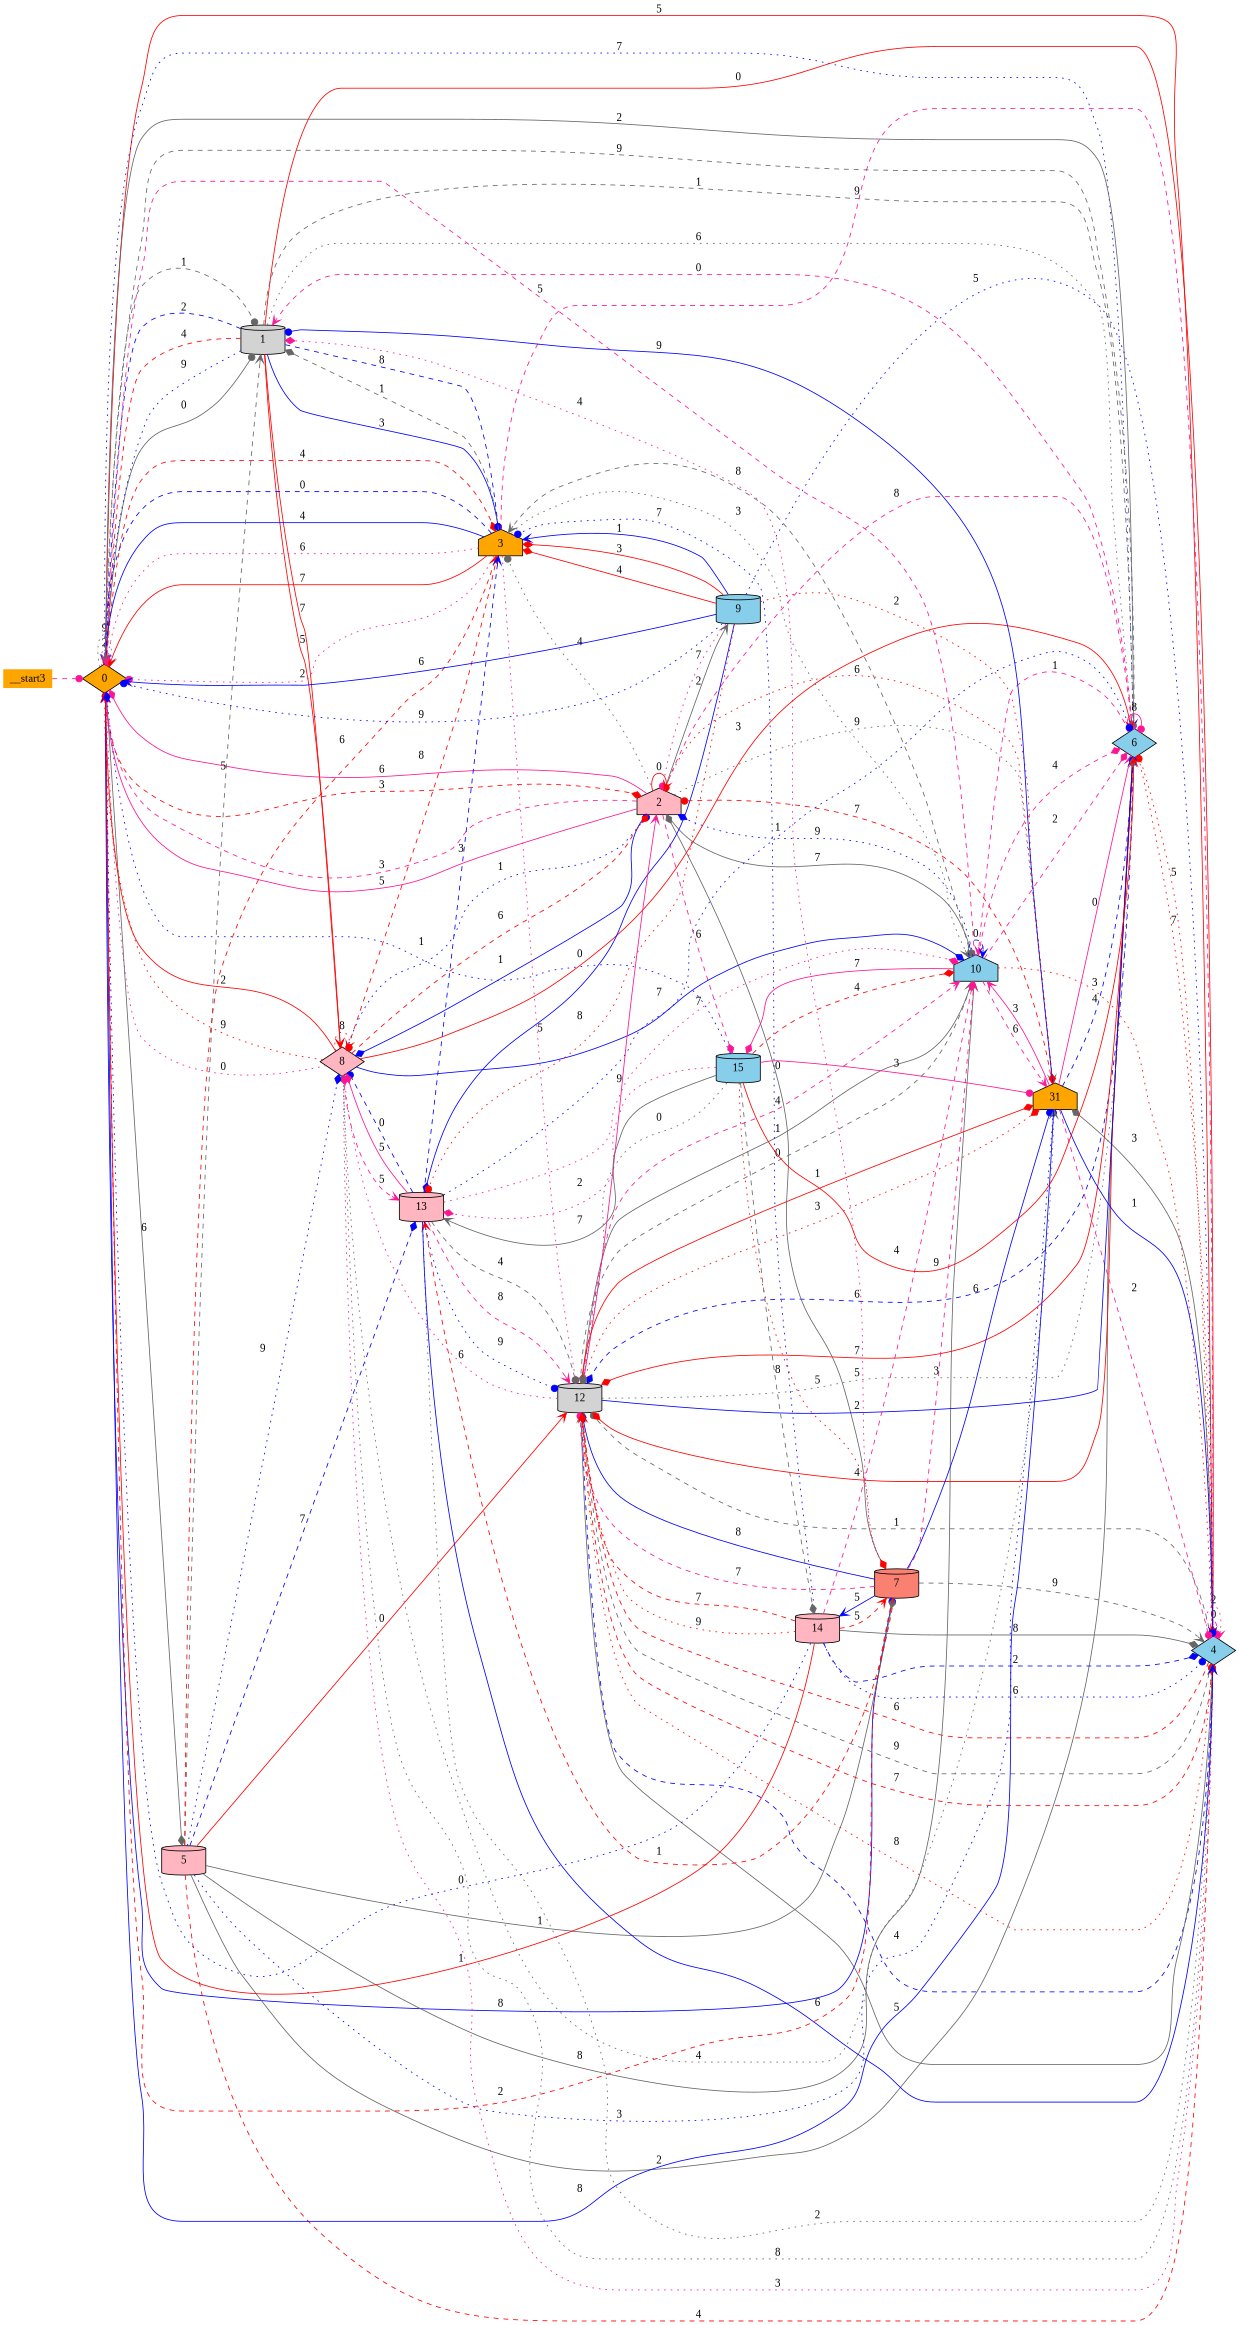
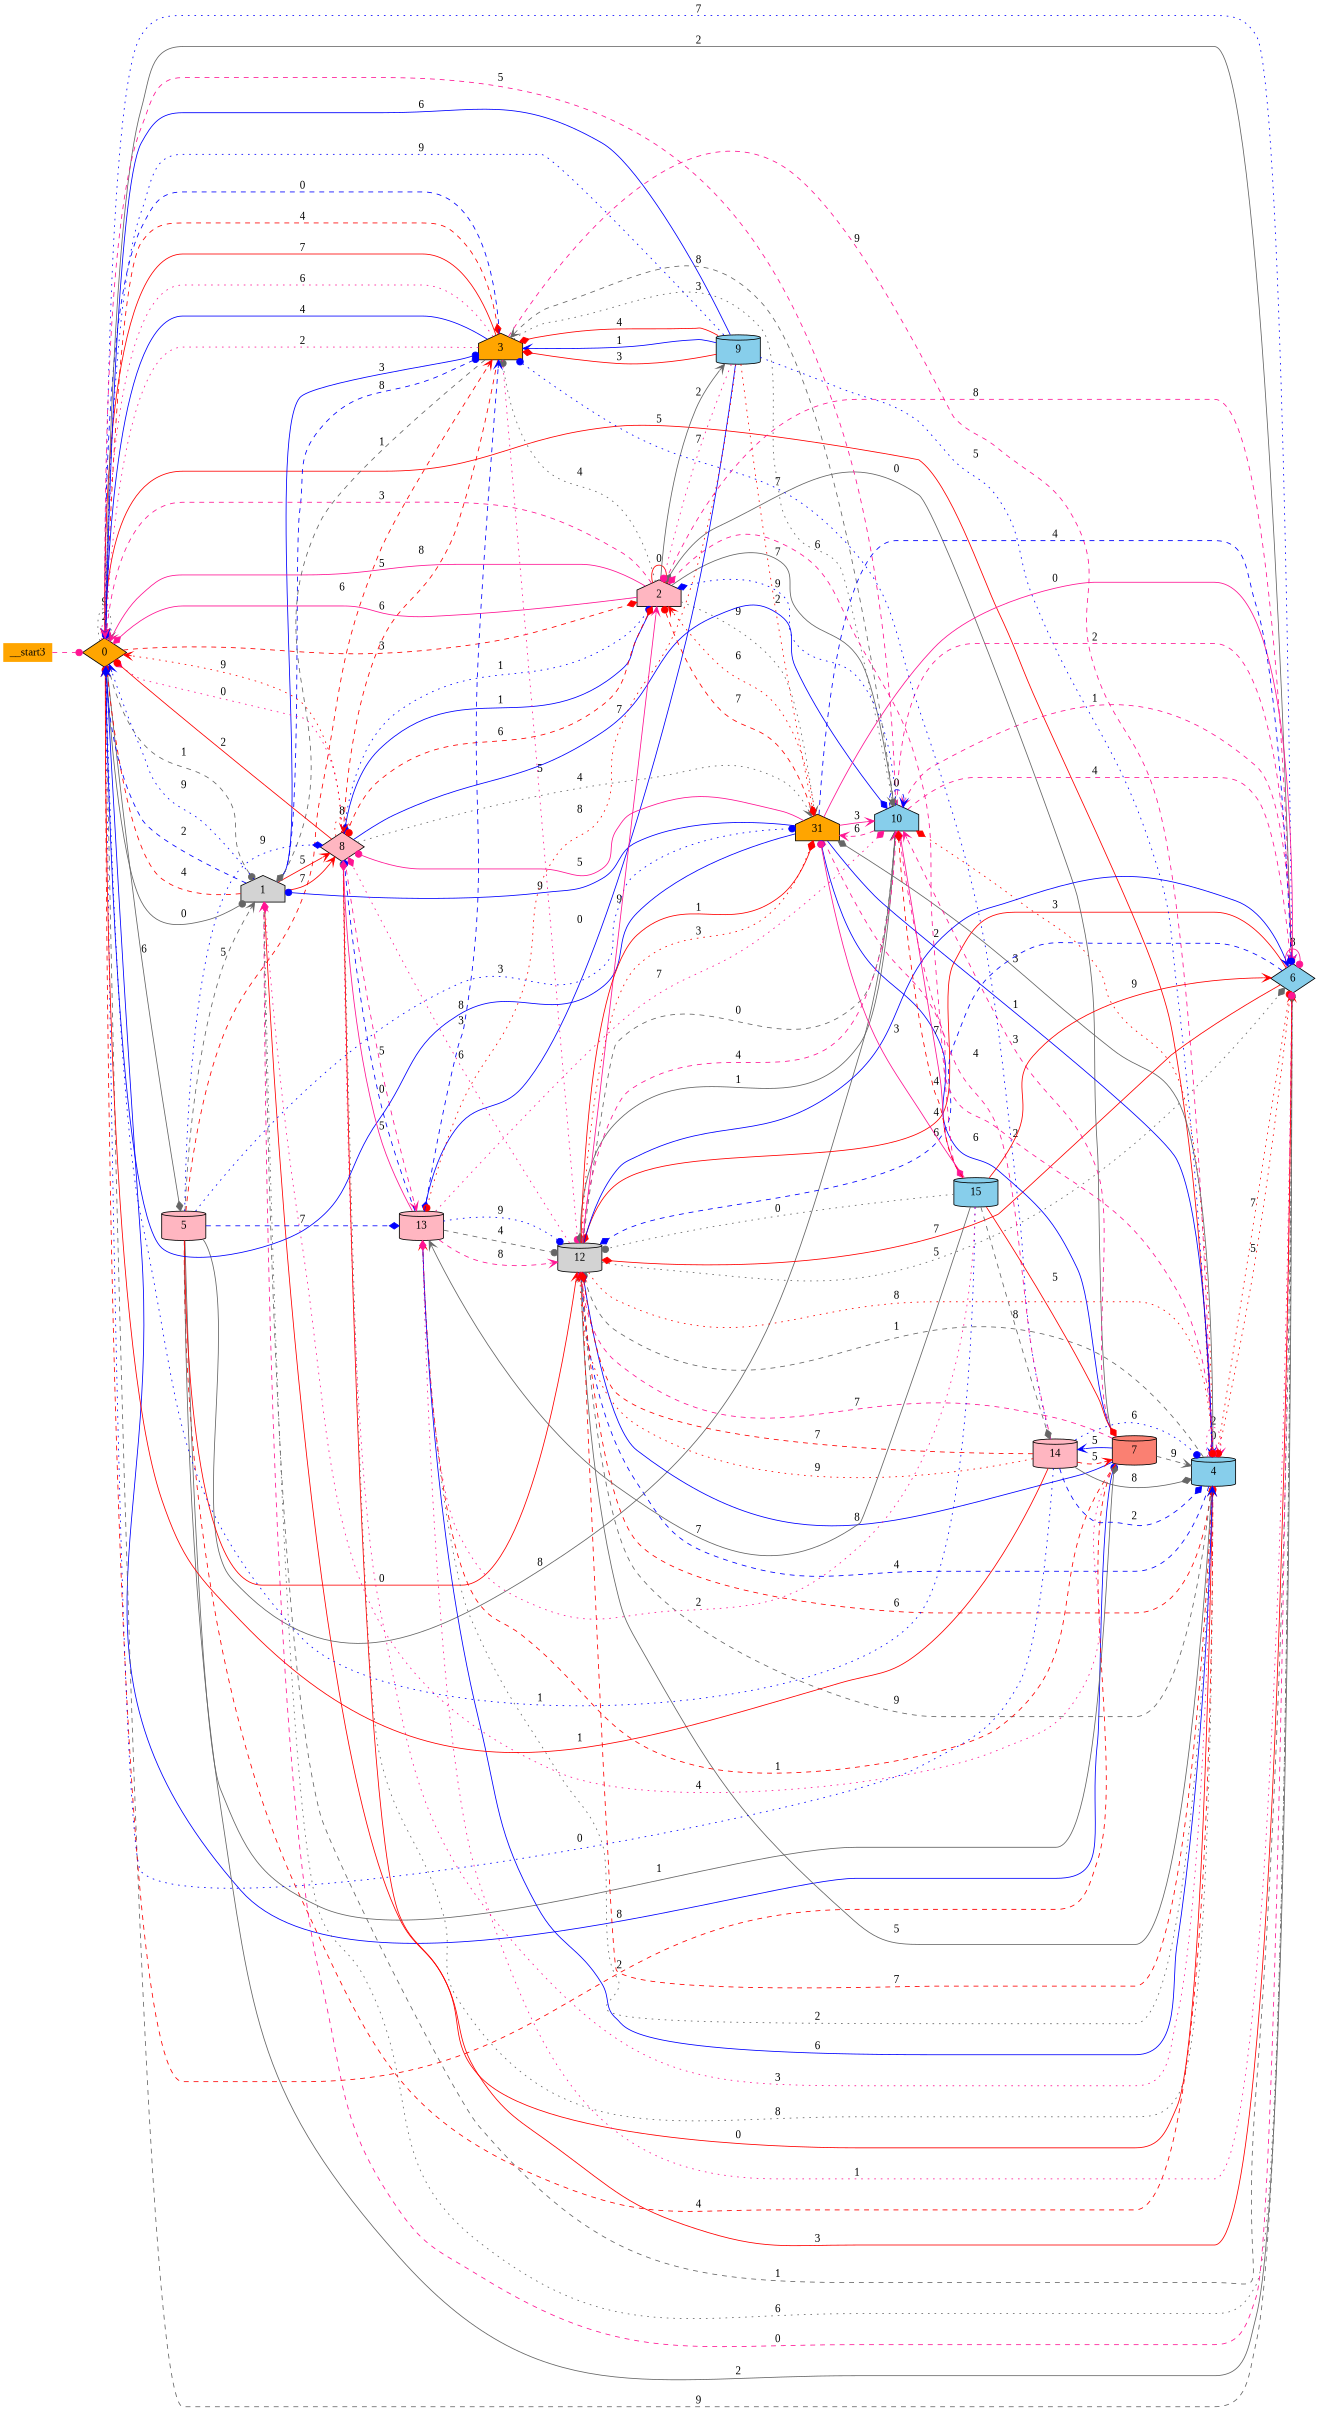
(263, 340) -> (263, 890)
(754, 855) -> (1037, 2179)
none -> (602, 869)
(690, 919) -> (916, 760)
(1176, 1211) -> (1152, 1044)
(776, 1335) -> (1053, 1315)
(1214, 1650) -> (1214, 1472)
